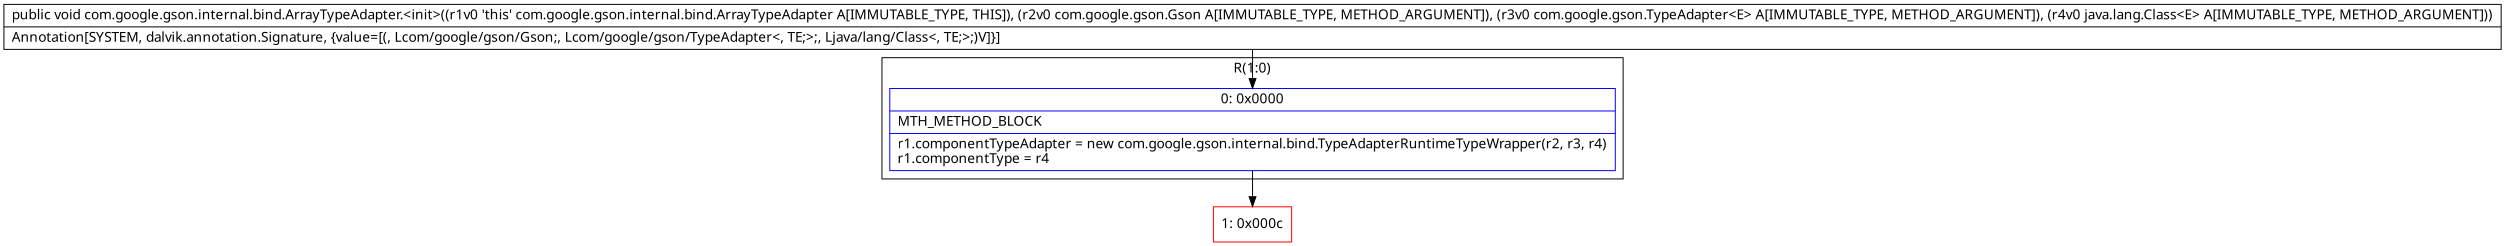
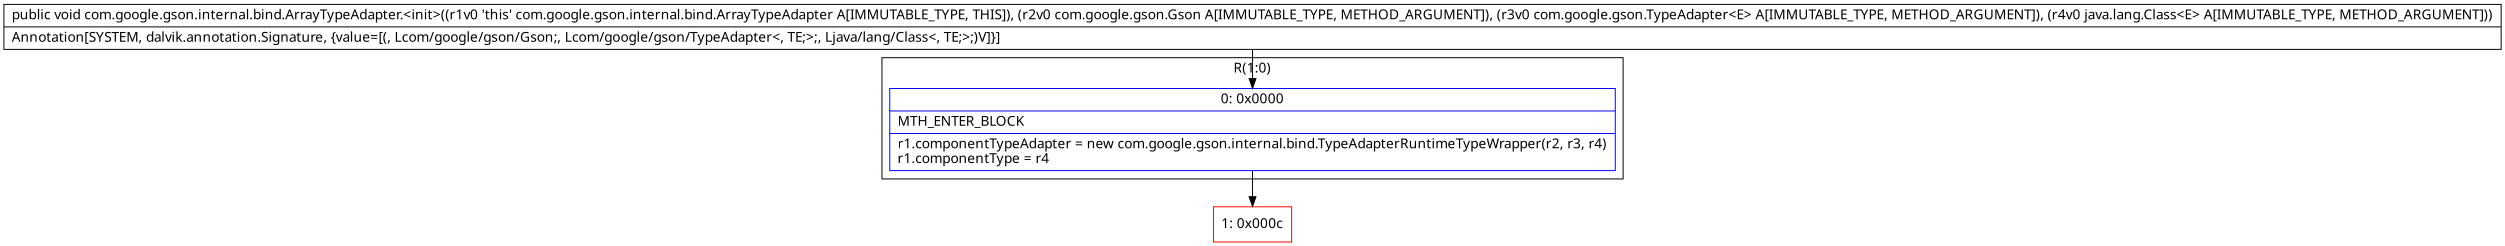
(970, 122) -> (961, 122)
